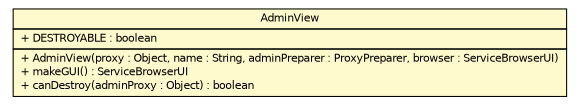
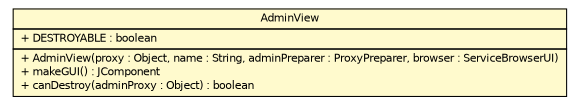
(105, 72) -> (91, 72)
